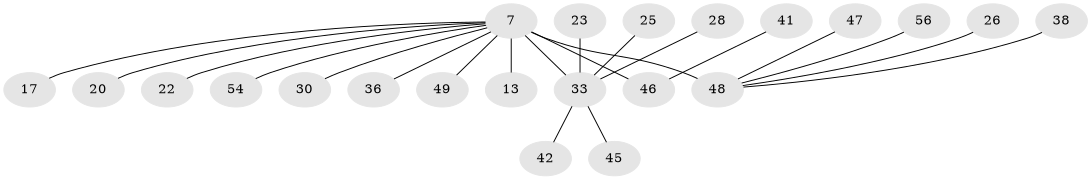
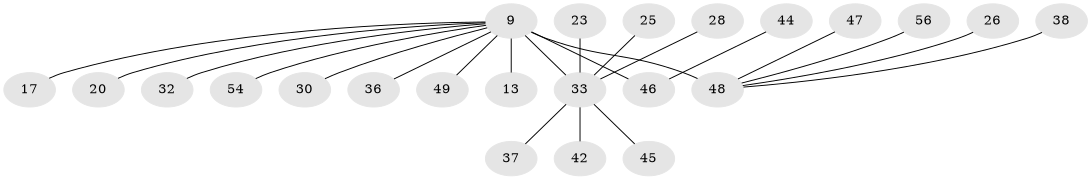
(511, 21) -> (511, 21)
(786, 21) -> (786, 21)
(167, 90) -> (167, 90)
none -> (511, 159)
